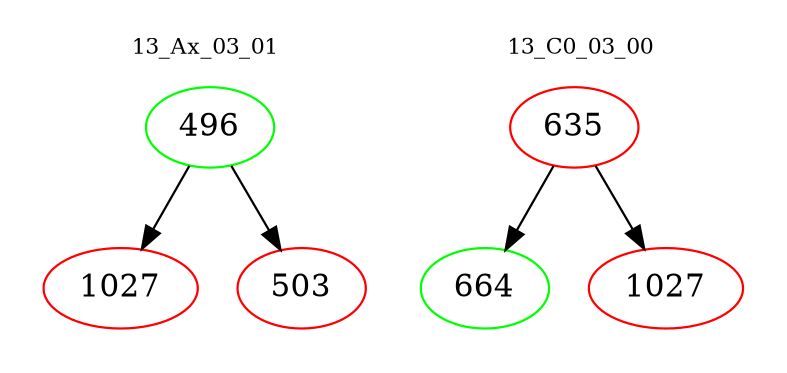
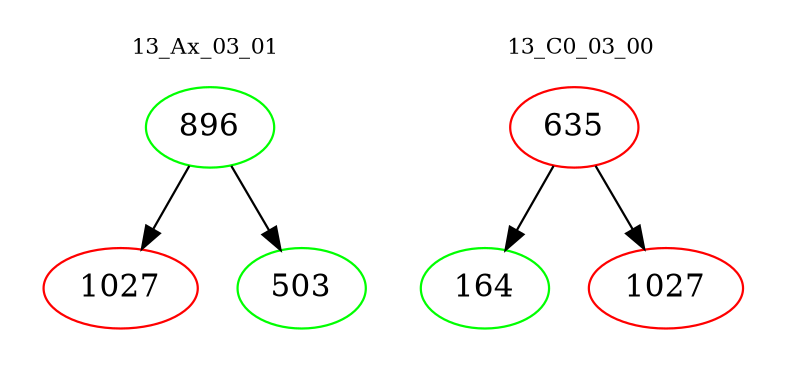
(210, 127) -> (210, 127)
(302, 288) -> (302, 288)
(485, 288) -> (485, 288)
